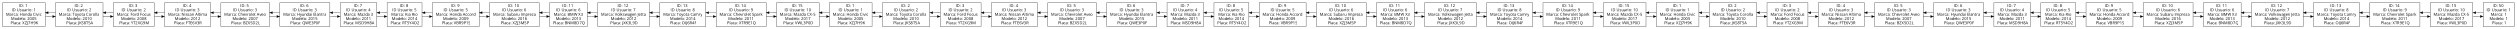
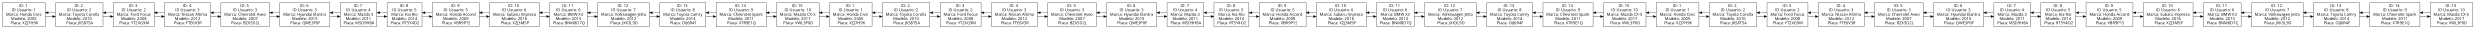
(2499, 15) -> none
